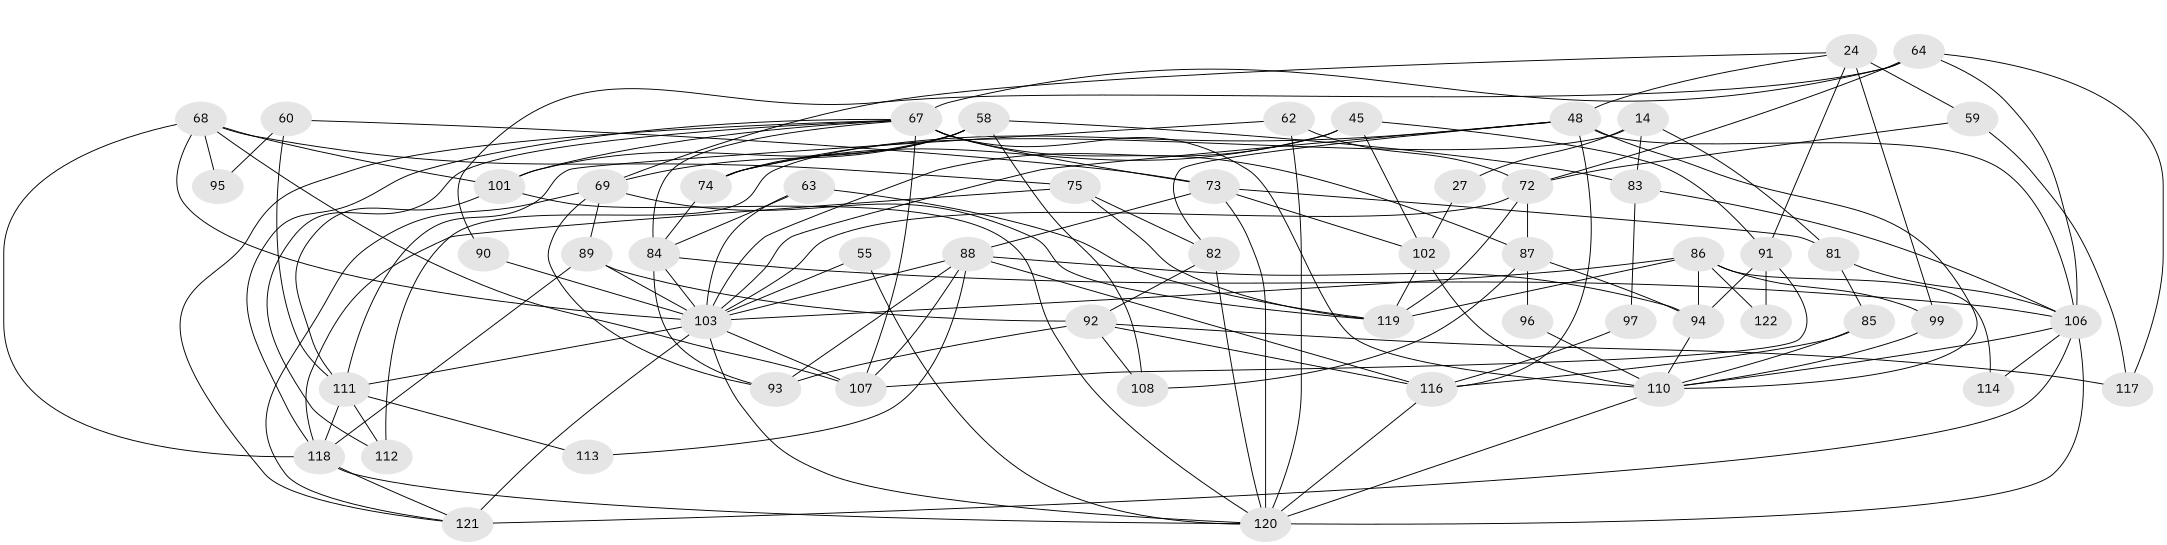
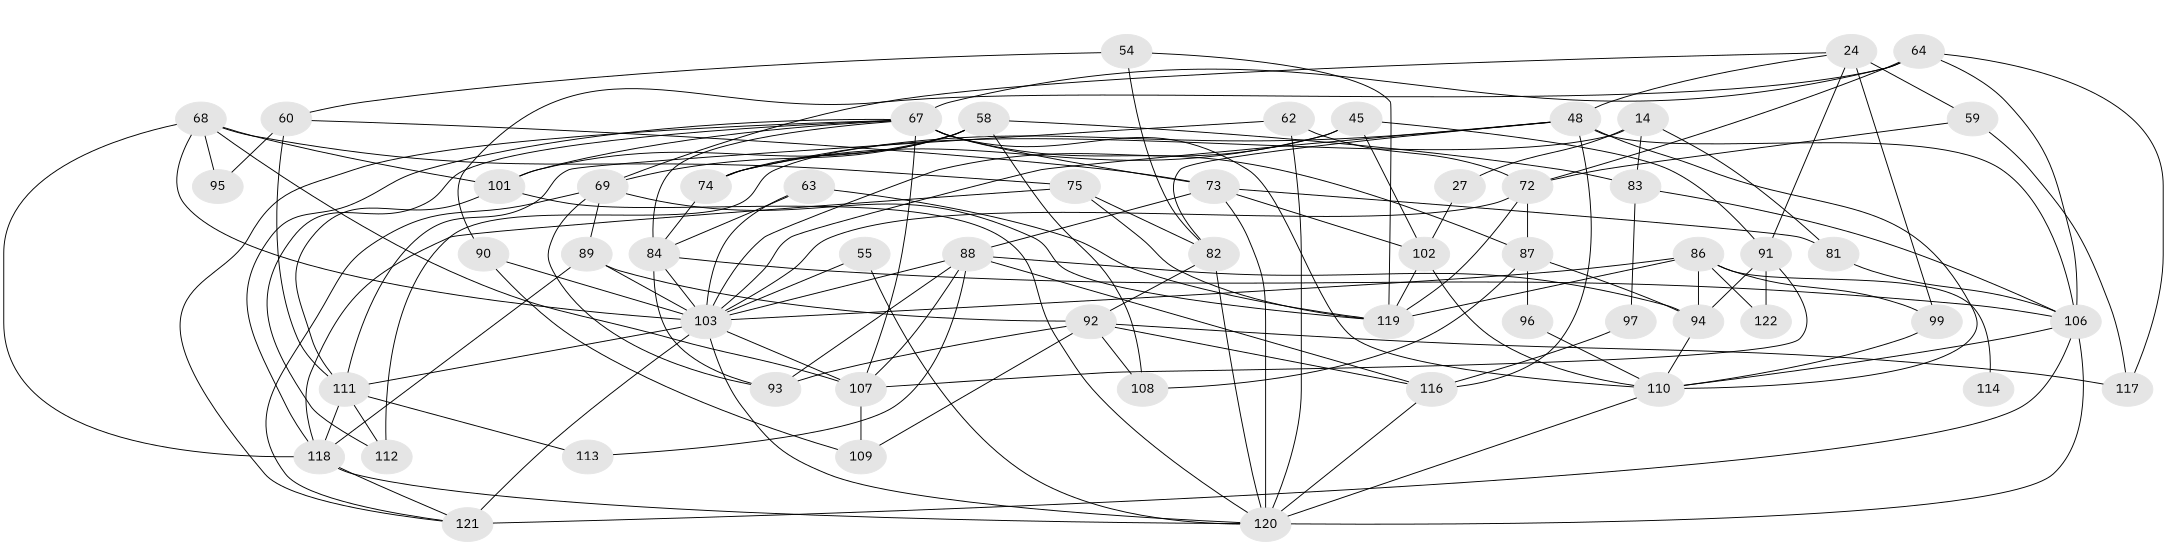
none -> (1127, 51)
(1869, 322) -> none
(2032, 356) -> none
none -> (861, 457)
